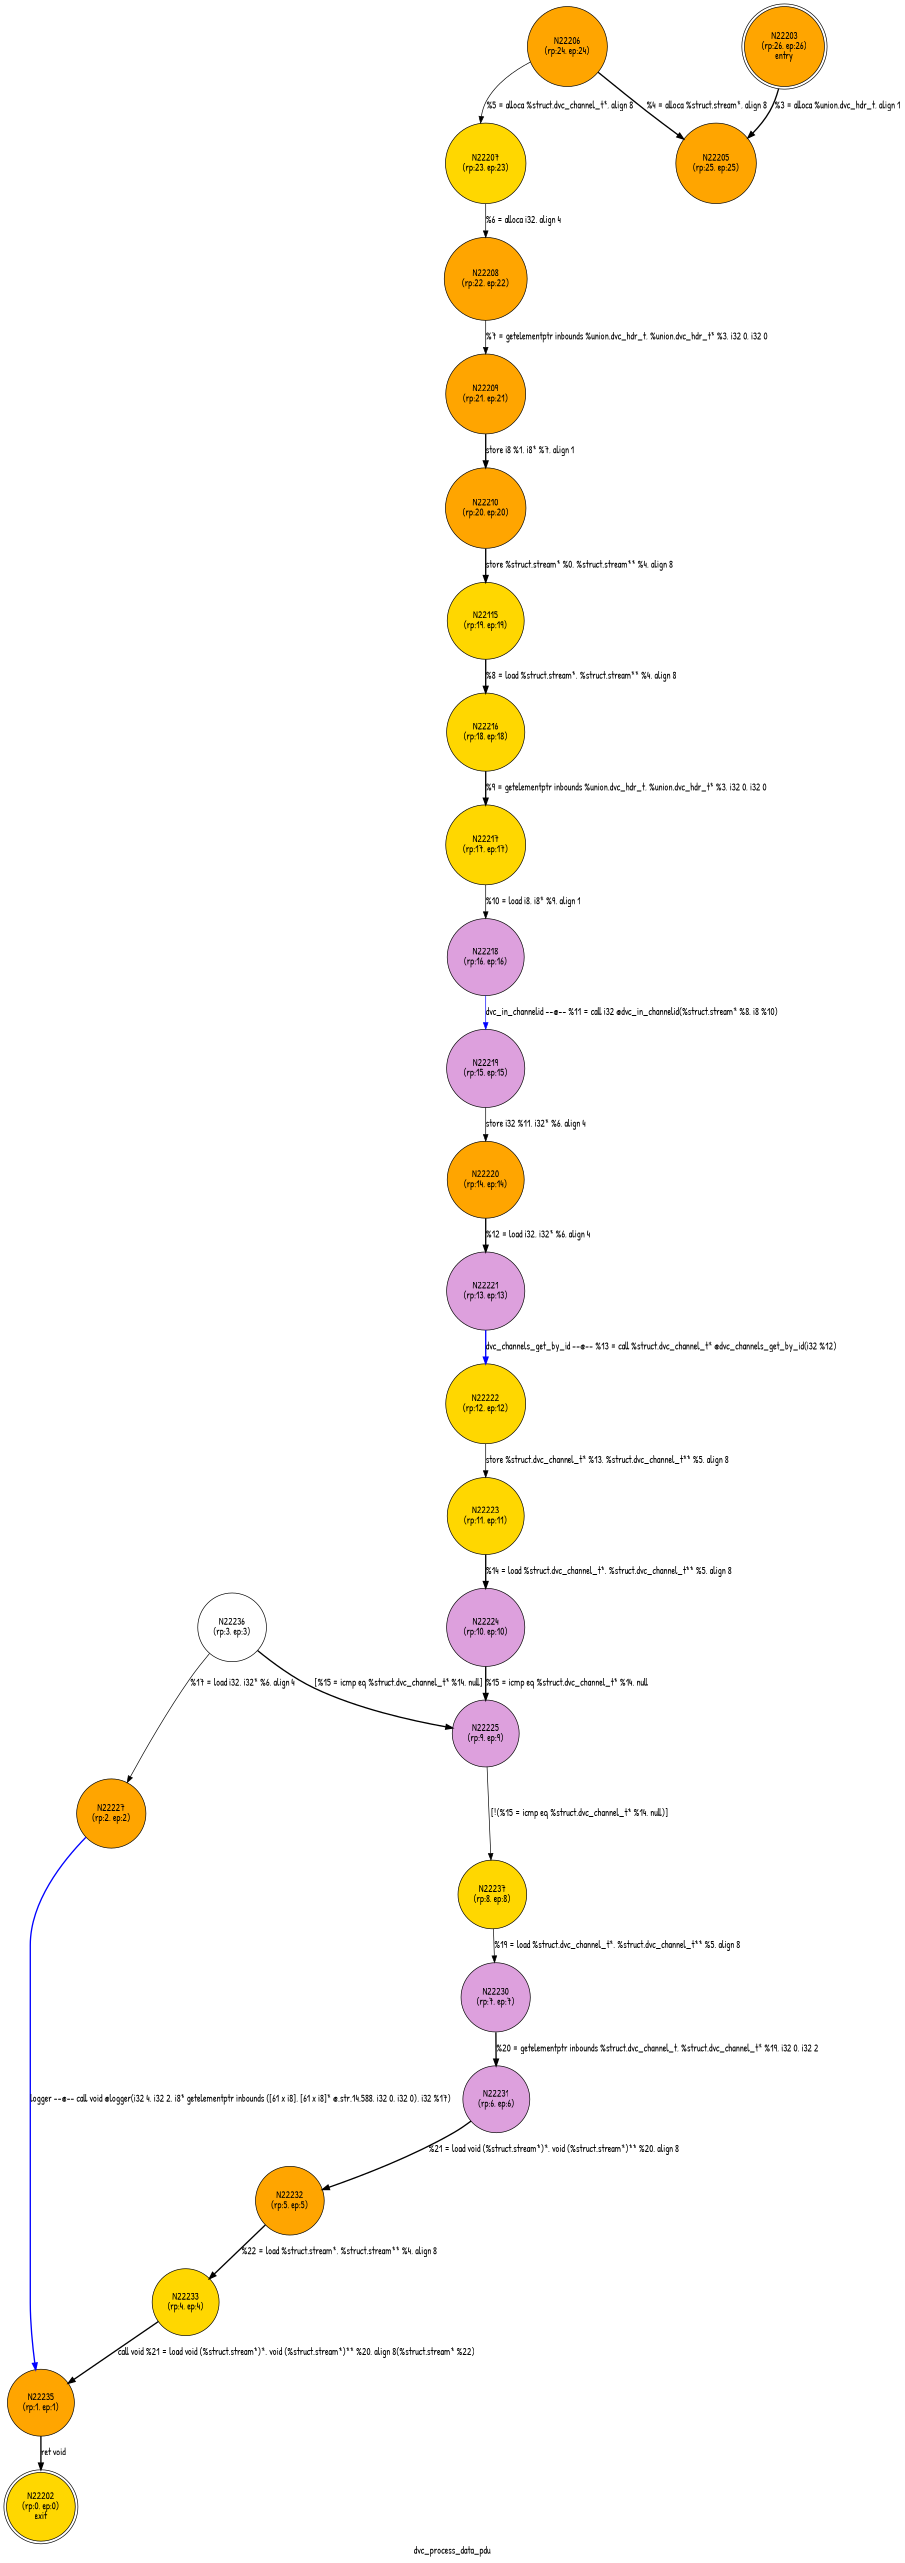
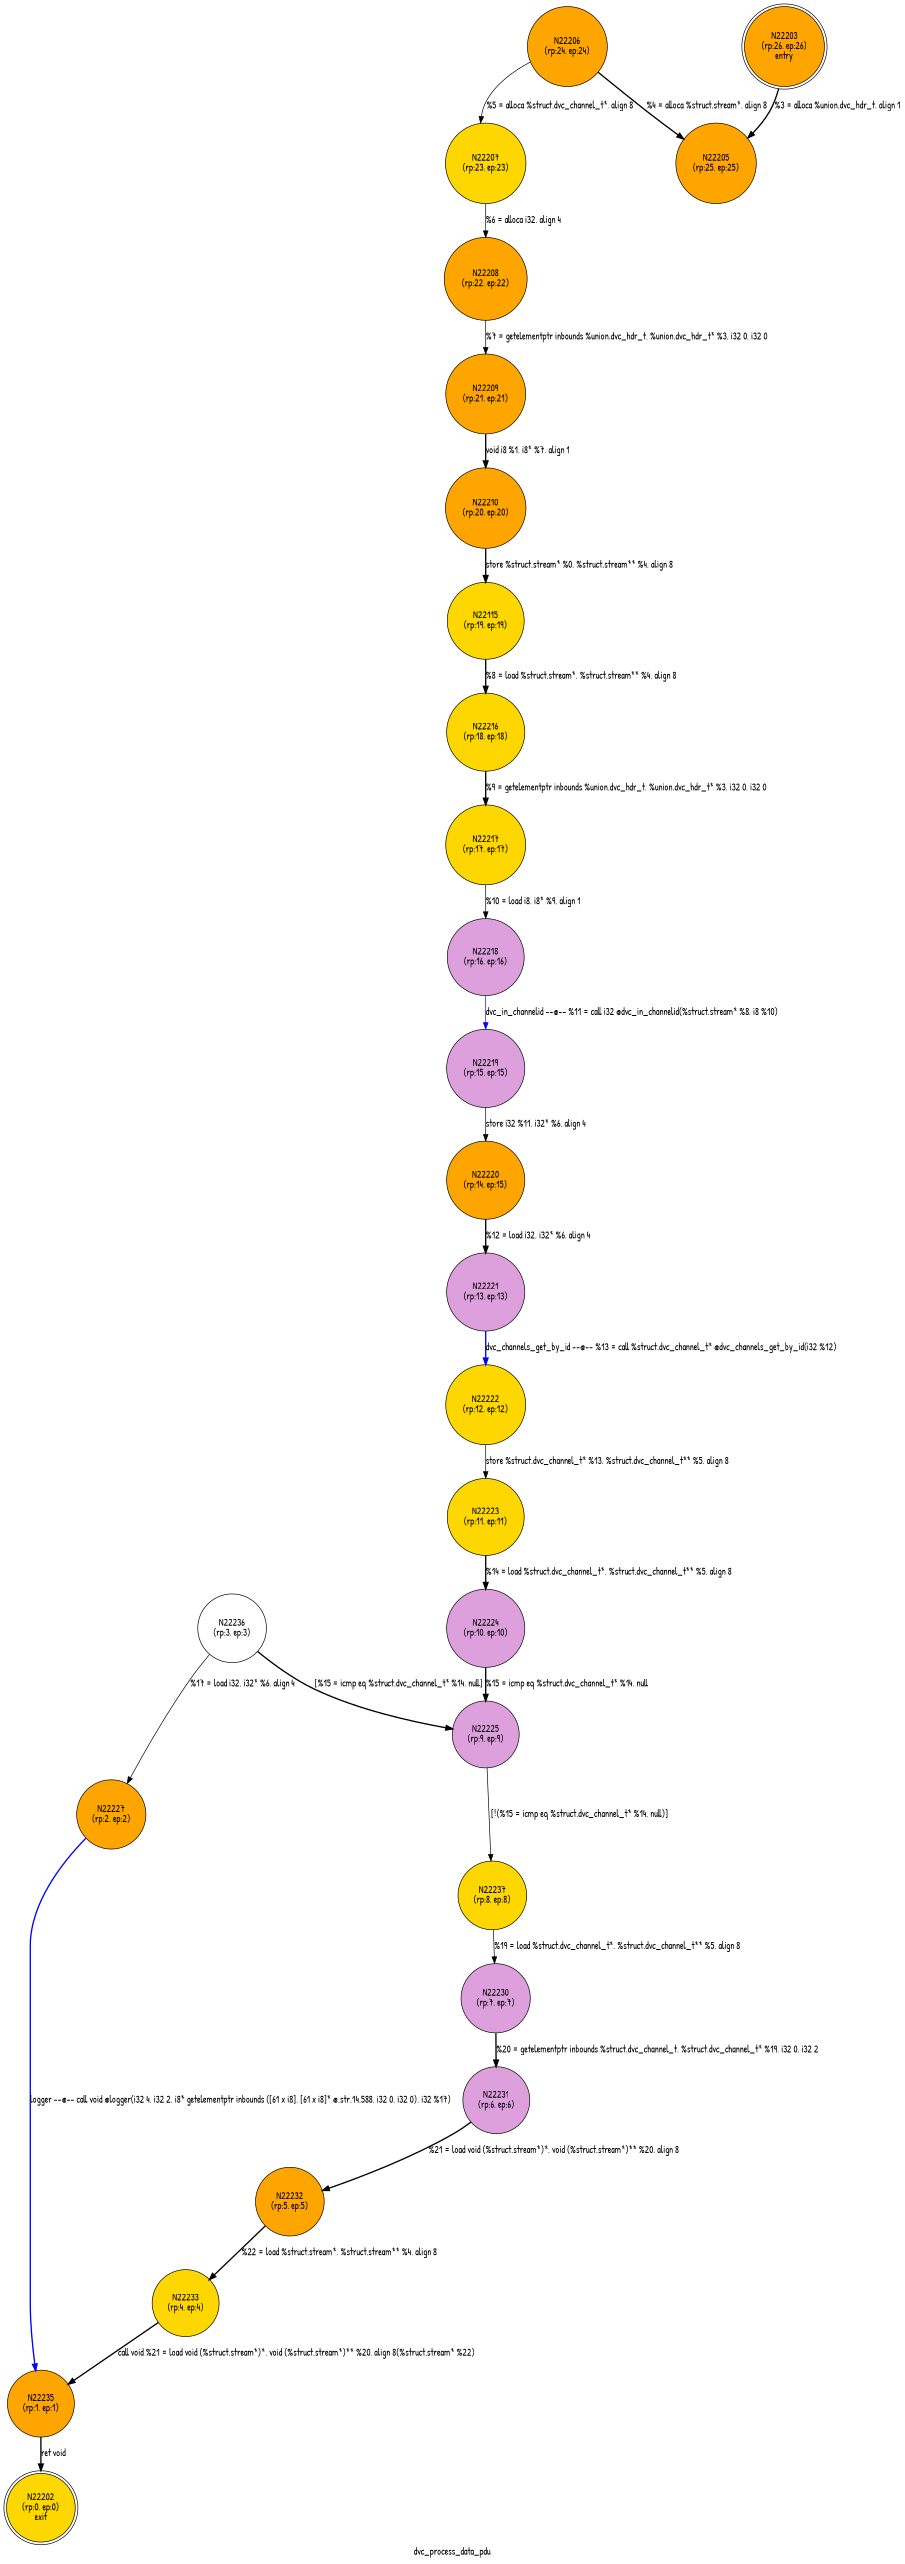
(530, 451) -> (528, 451)
(486, 1180) -> (486, 1180)
